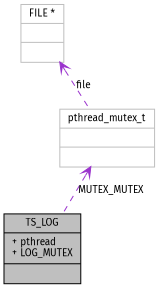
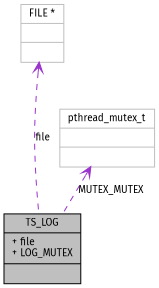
(77, 90) -> (35, 143)
(34, 242) -> (23, 242)
